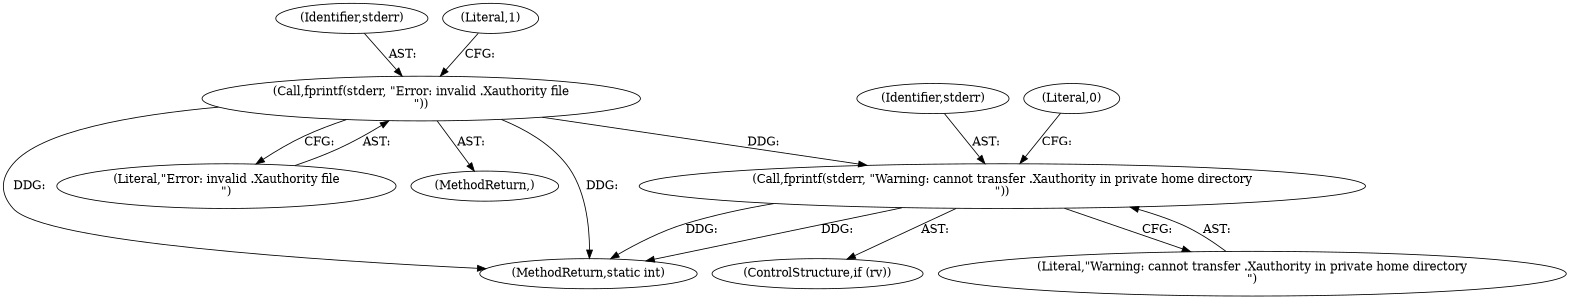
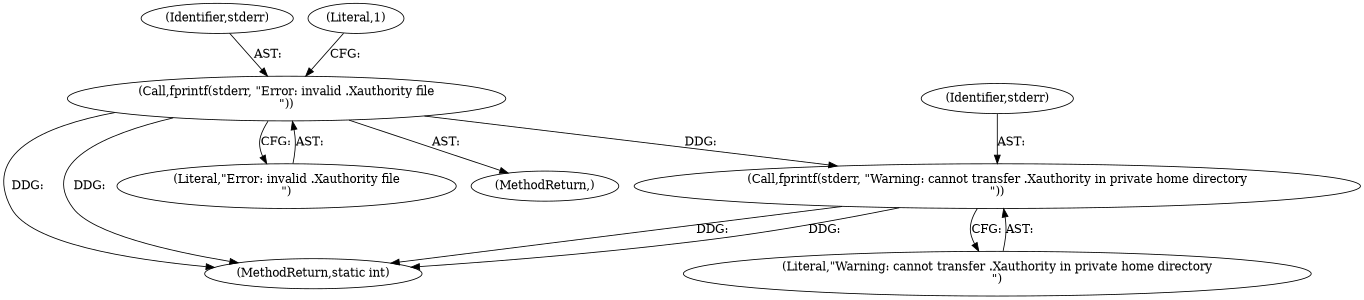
(1072, 99) -> none
(818, 274) -> none
